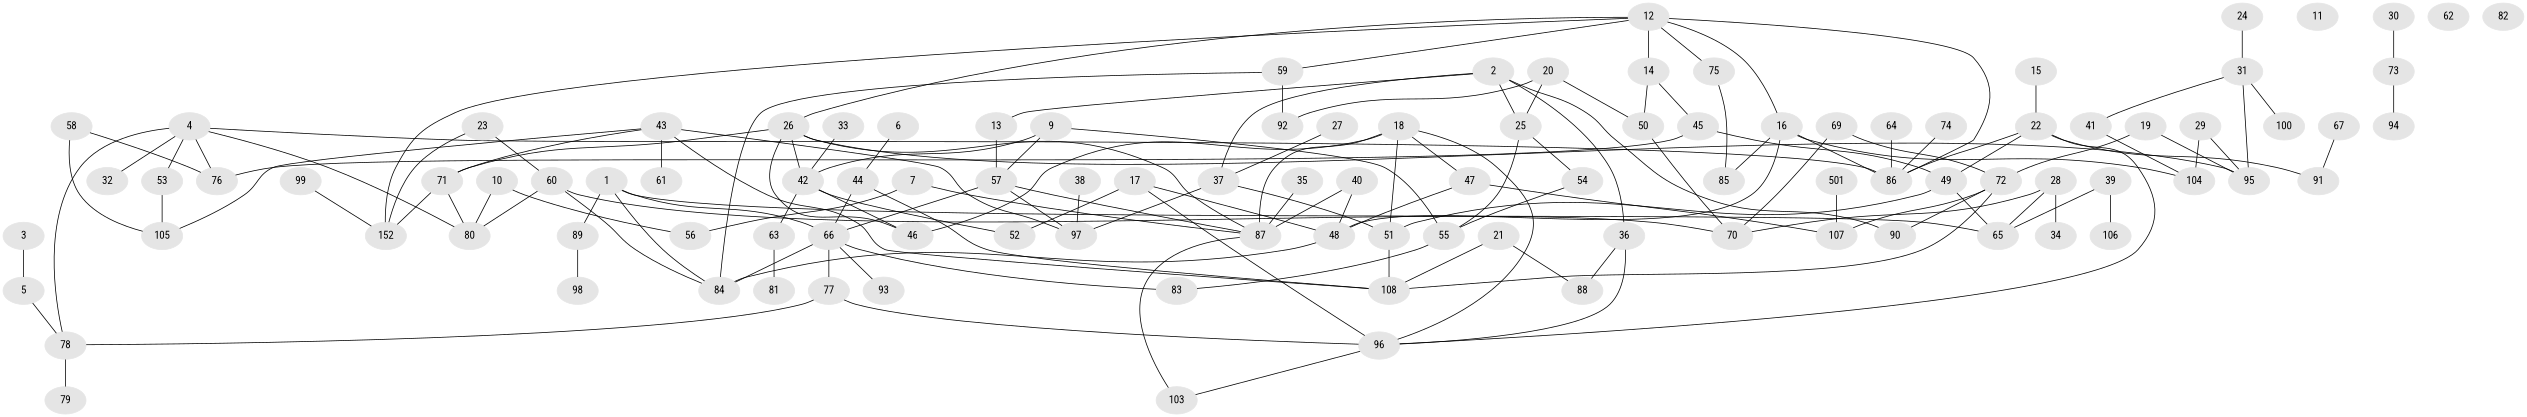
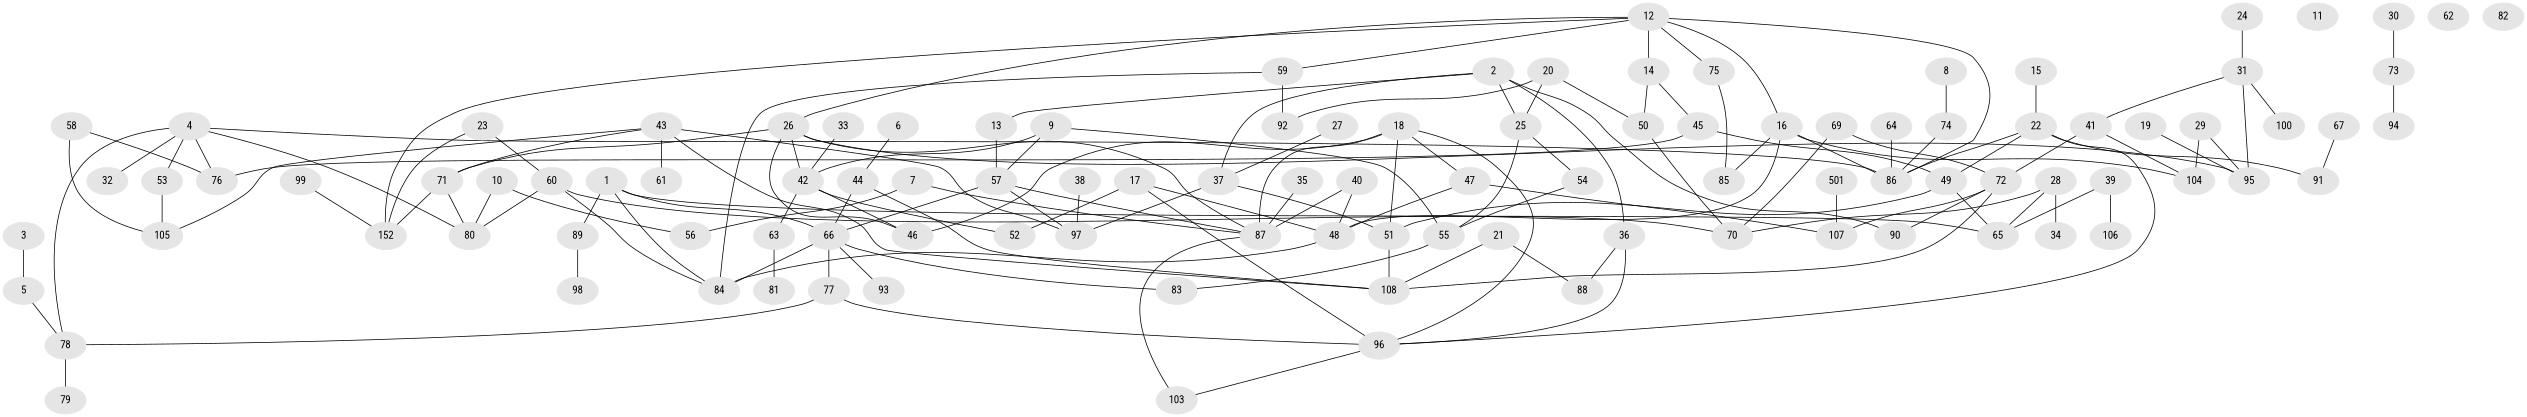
none -> (1946, 72)
(2073, 154) -> (2046, 154)
